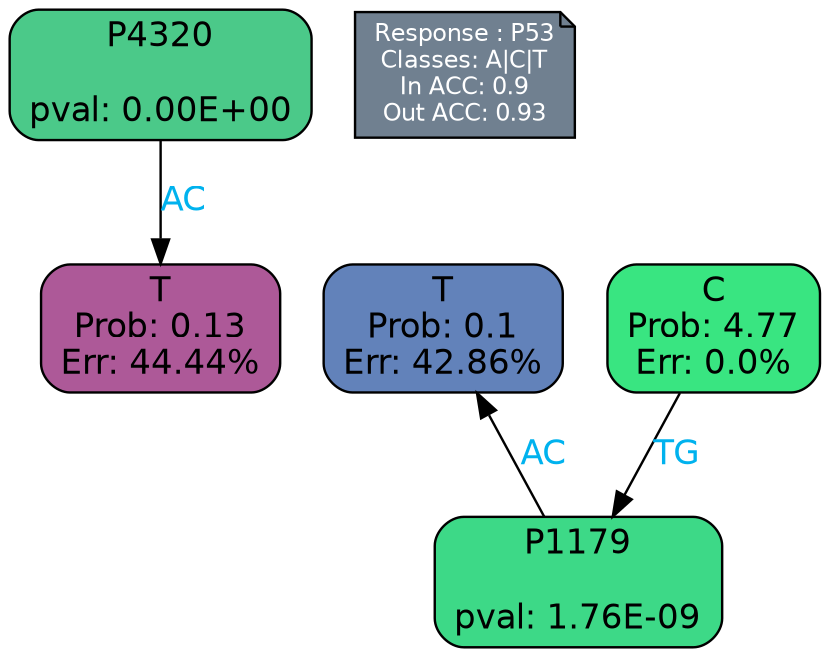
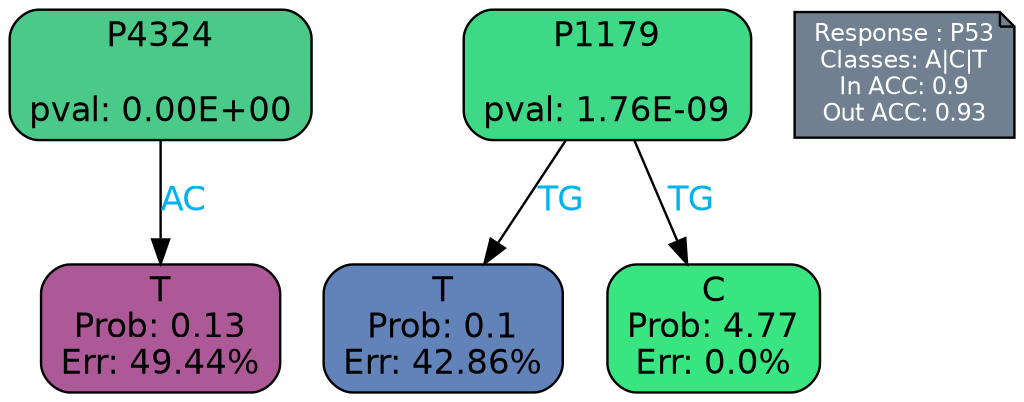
(161, 75) -> (161, 75)
(161, 328) -> (161, 328)
(652, 444) -> (656, 191)
(543, 455) -> (560, 202)
